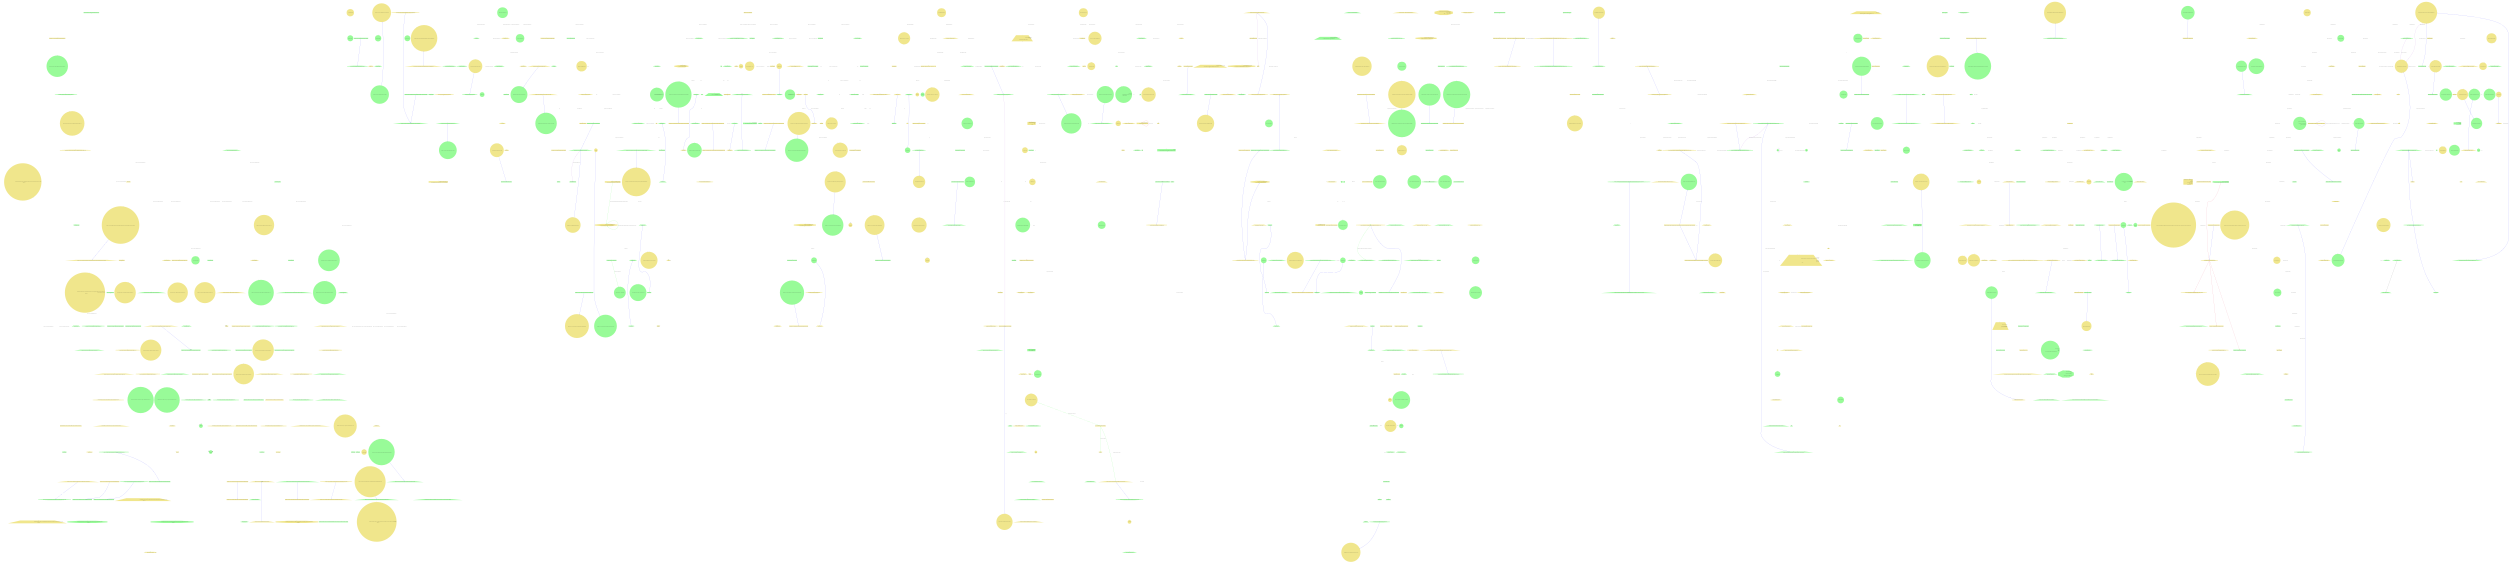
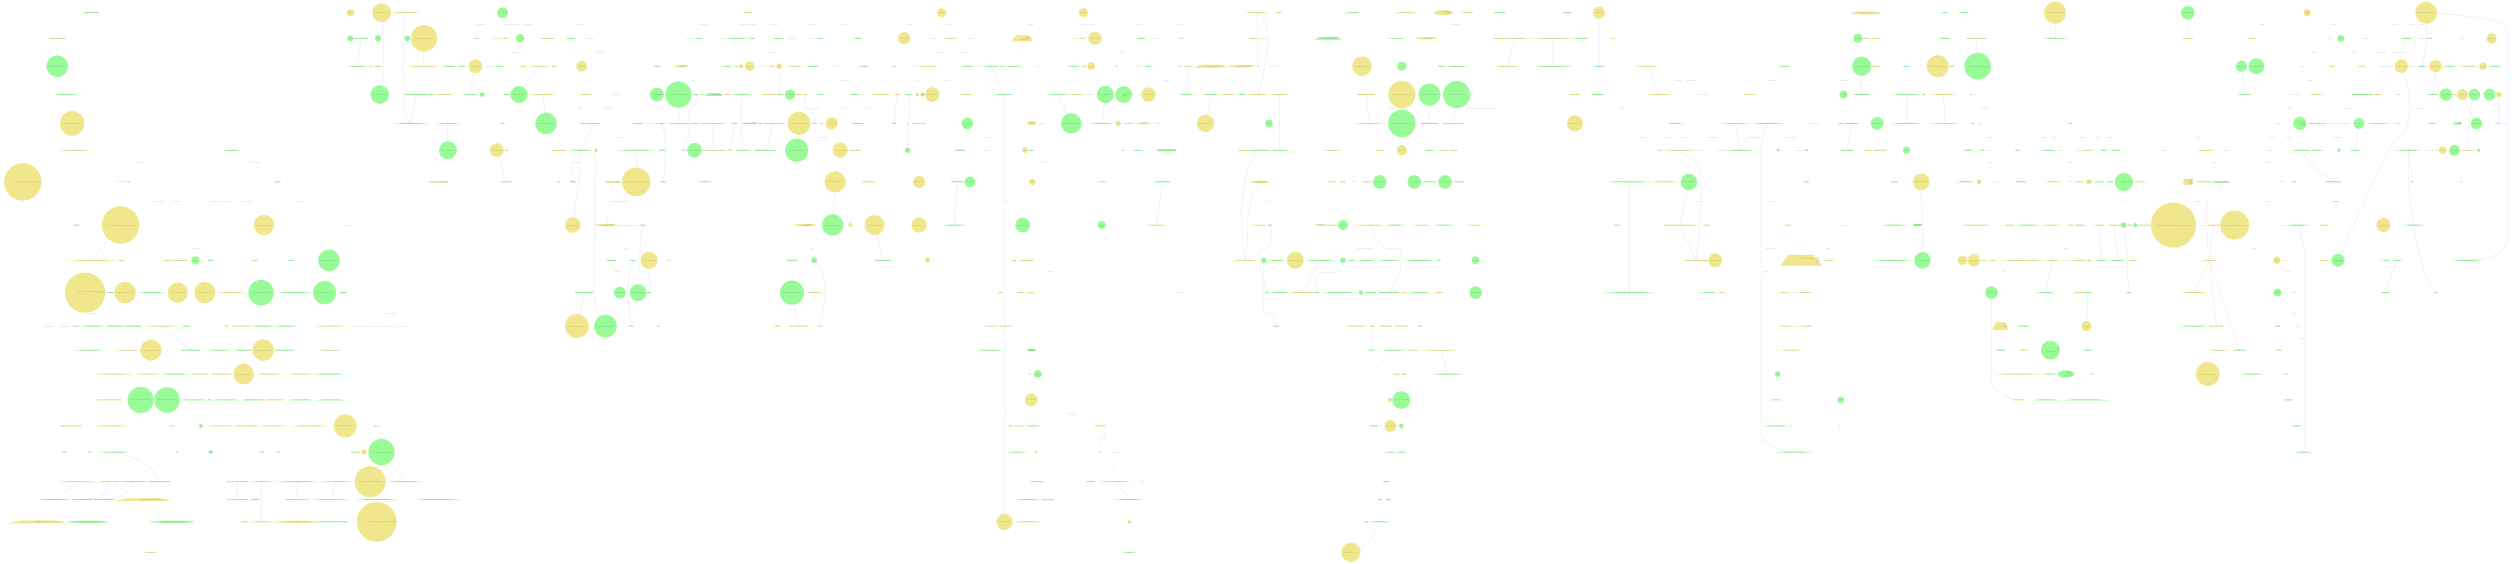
none -> (1279, 13)
(919, 150) -> none
(1172, 182) -> none
(2009, 182) -> none
(2481, 182) -> none
(1023, 374) -> none
